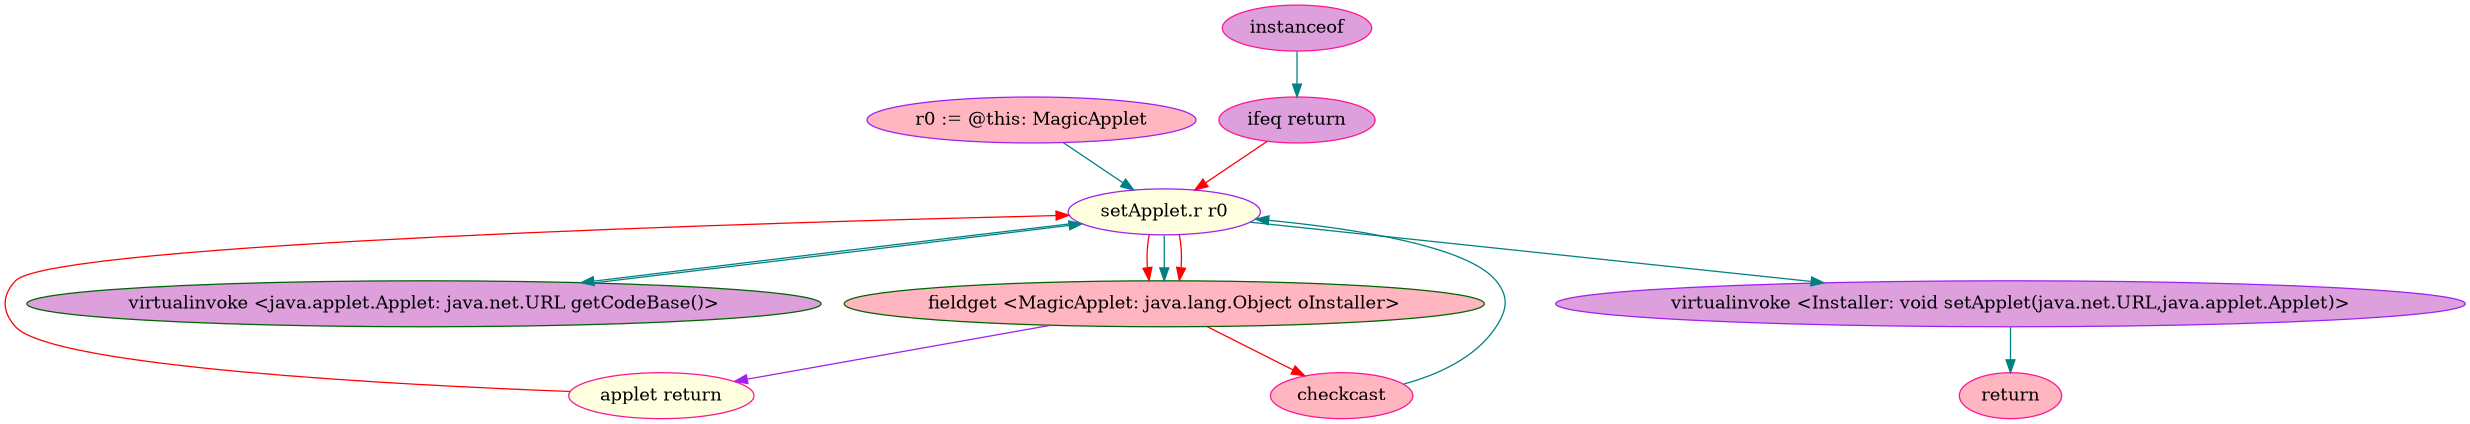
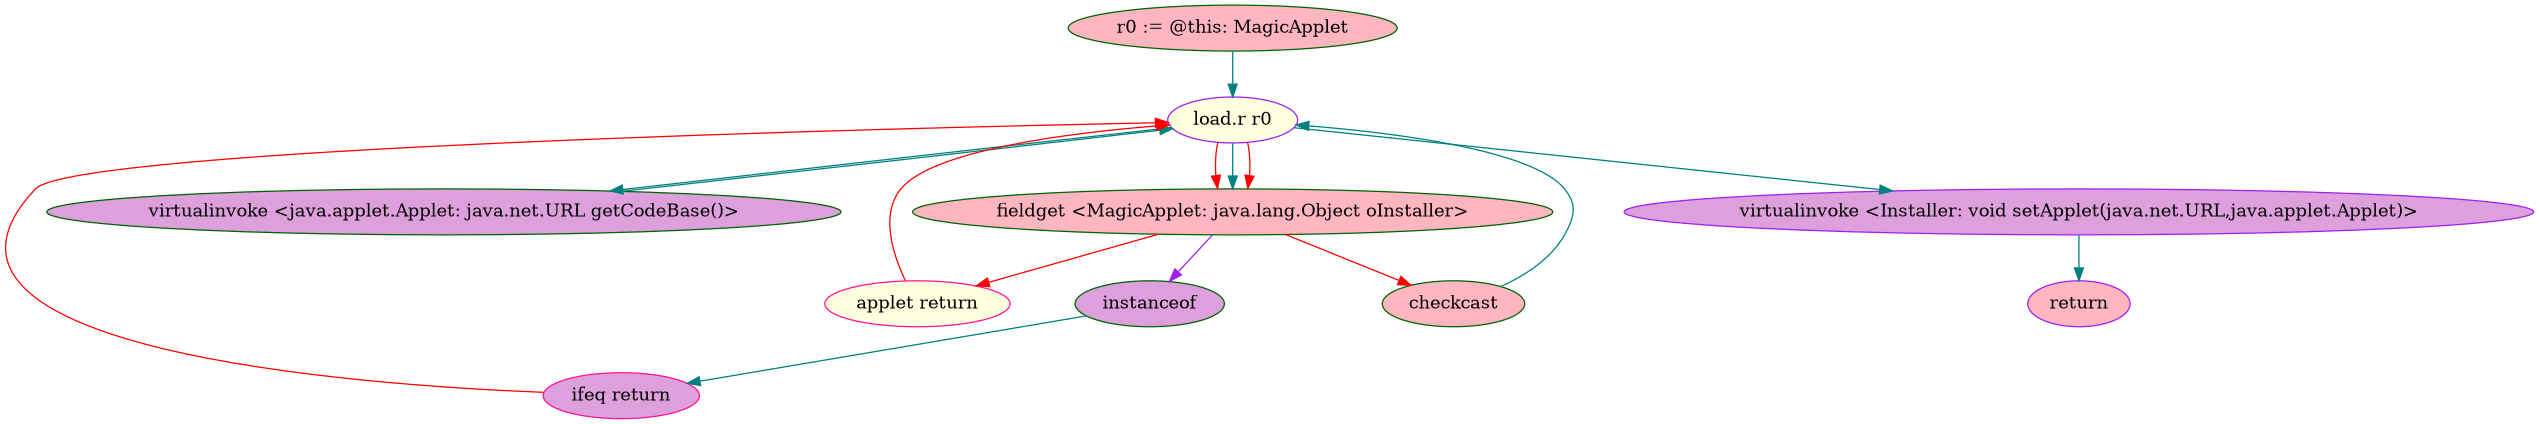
(1297, 28) -> (1150, 304)
(1032, 120) -> (1233, 28)
(1164, 212) -> (1233, 120)
none -> (1195, 253)
(899, 352) -> (1073, 258)
(1342, 396) -> (1454, 304)
(2010, 396) -> (2079, 304)
